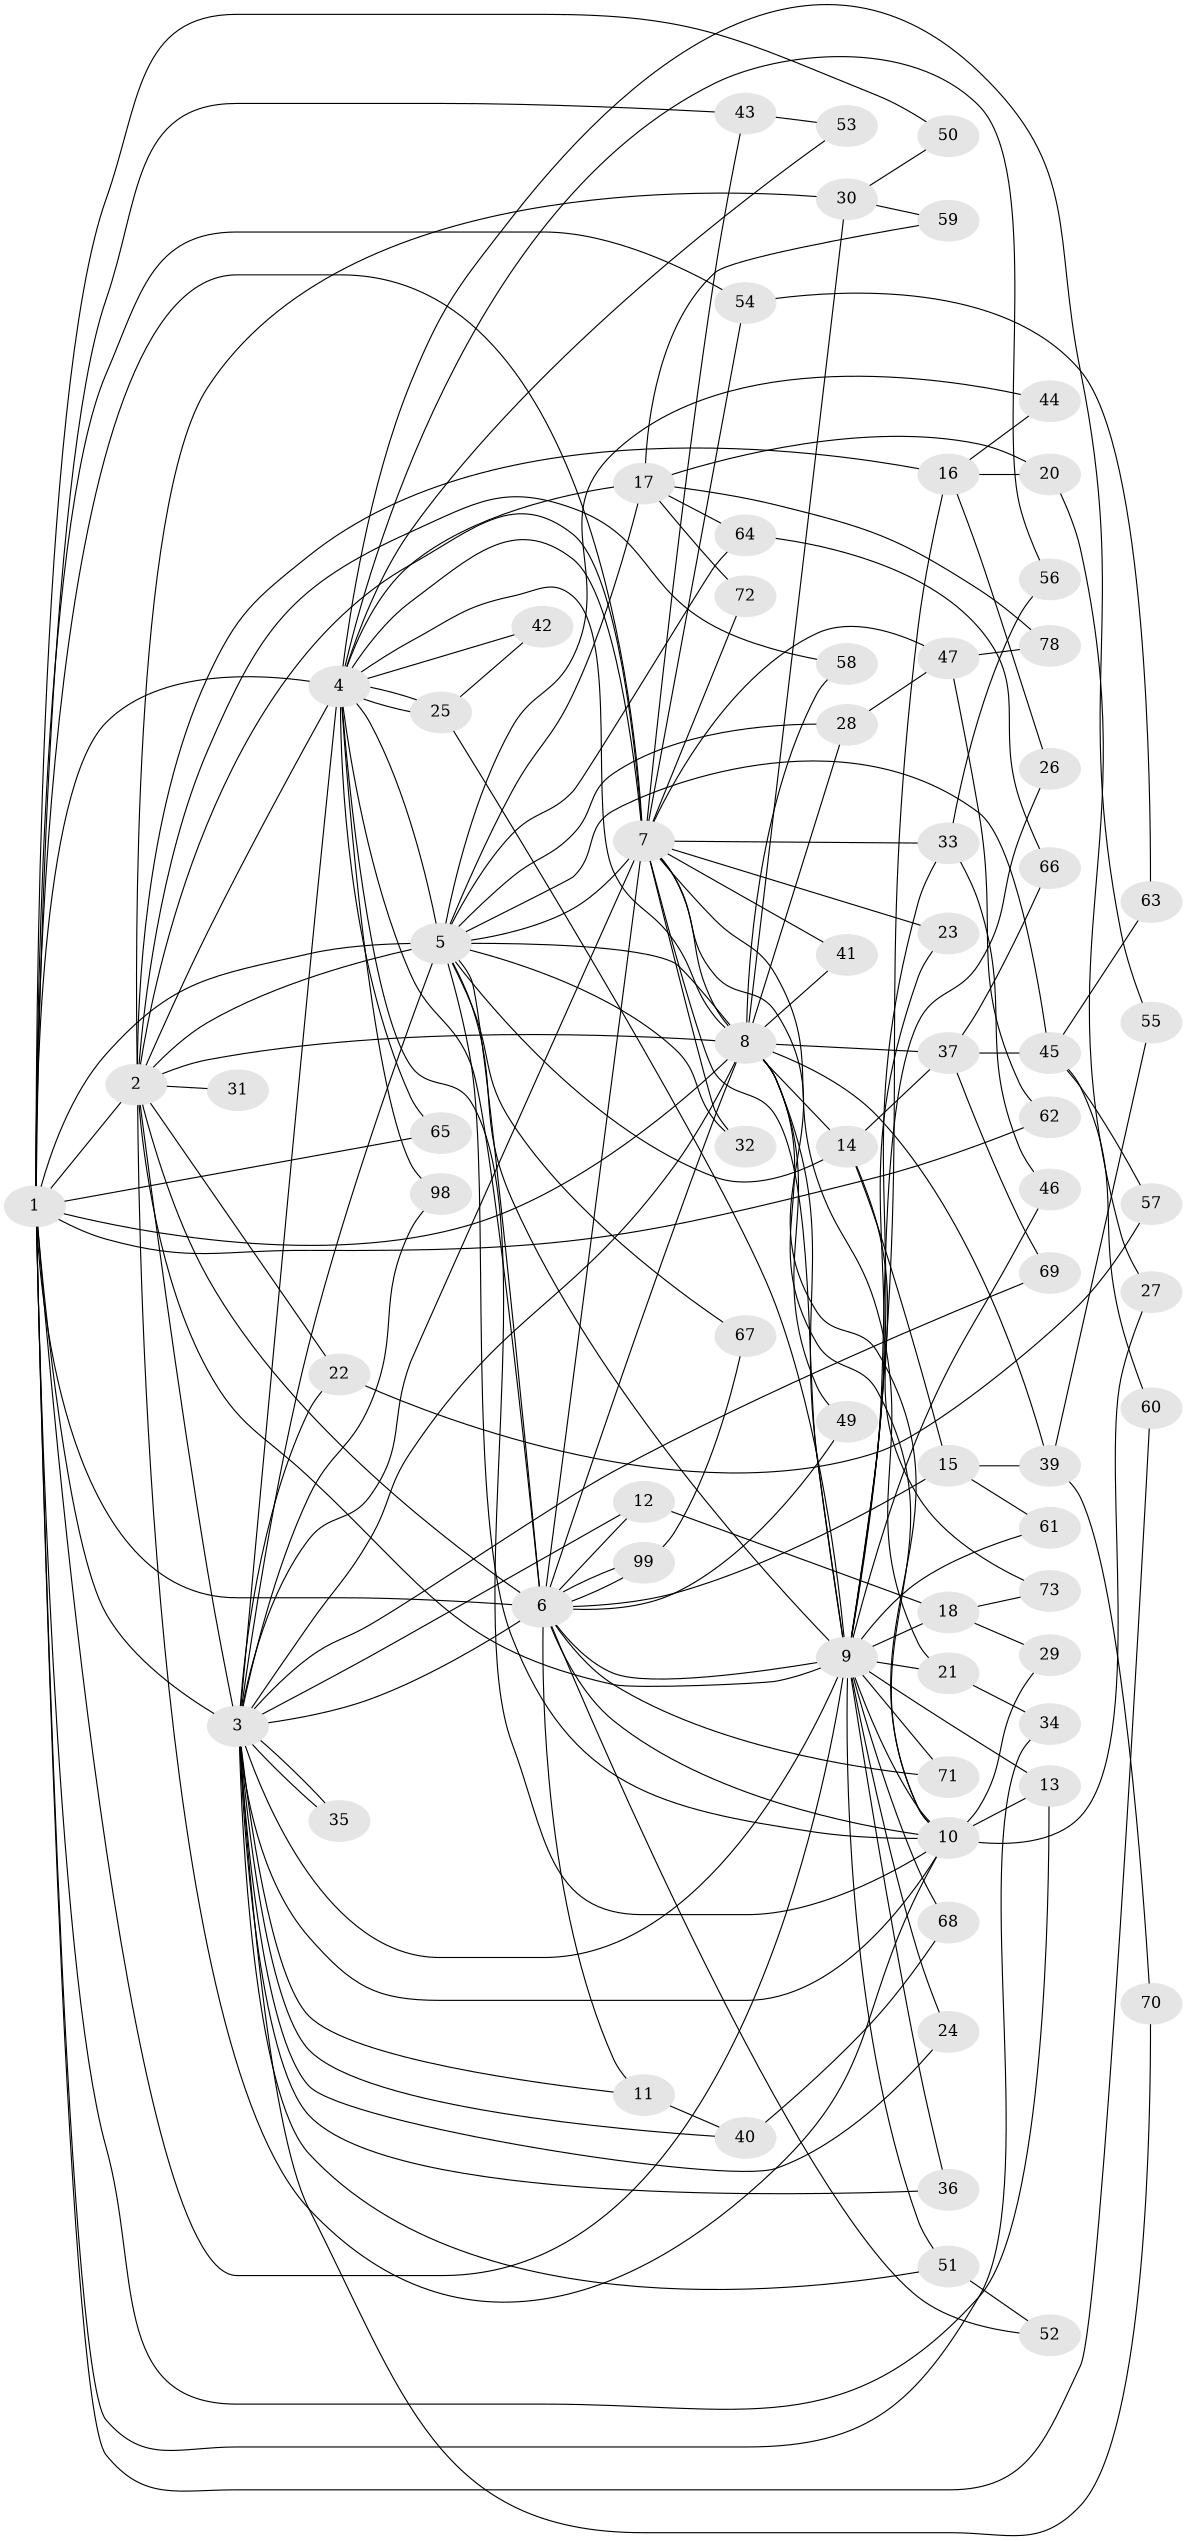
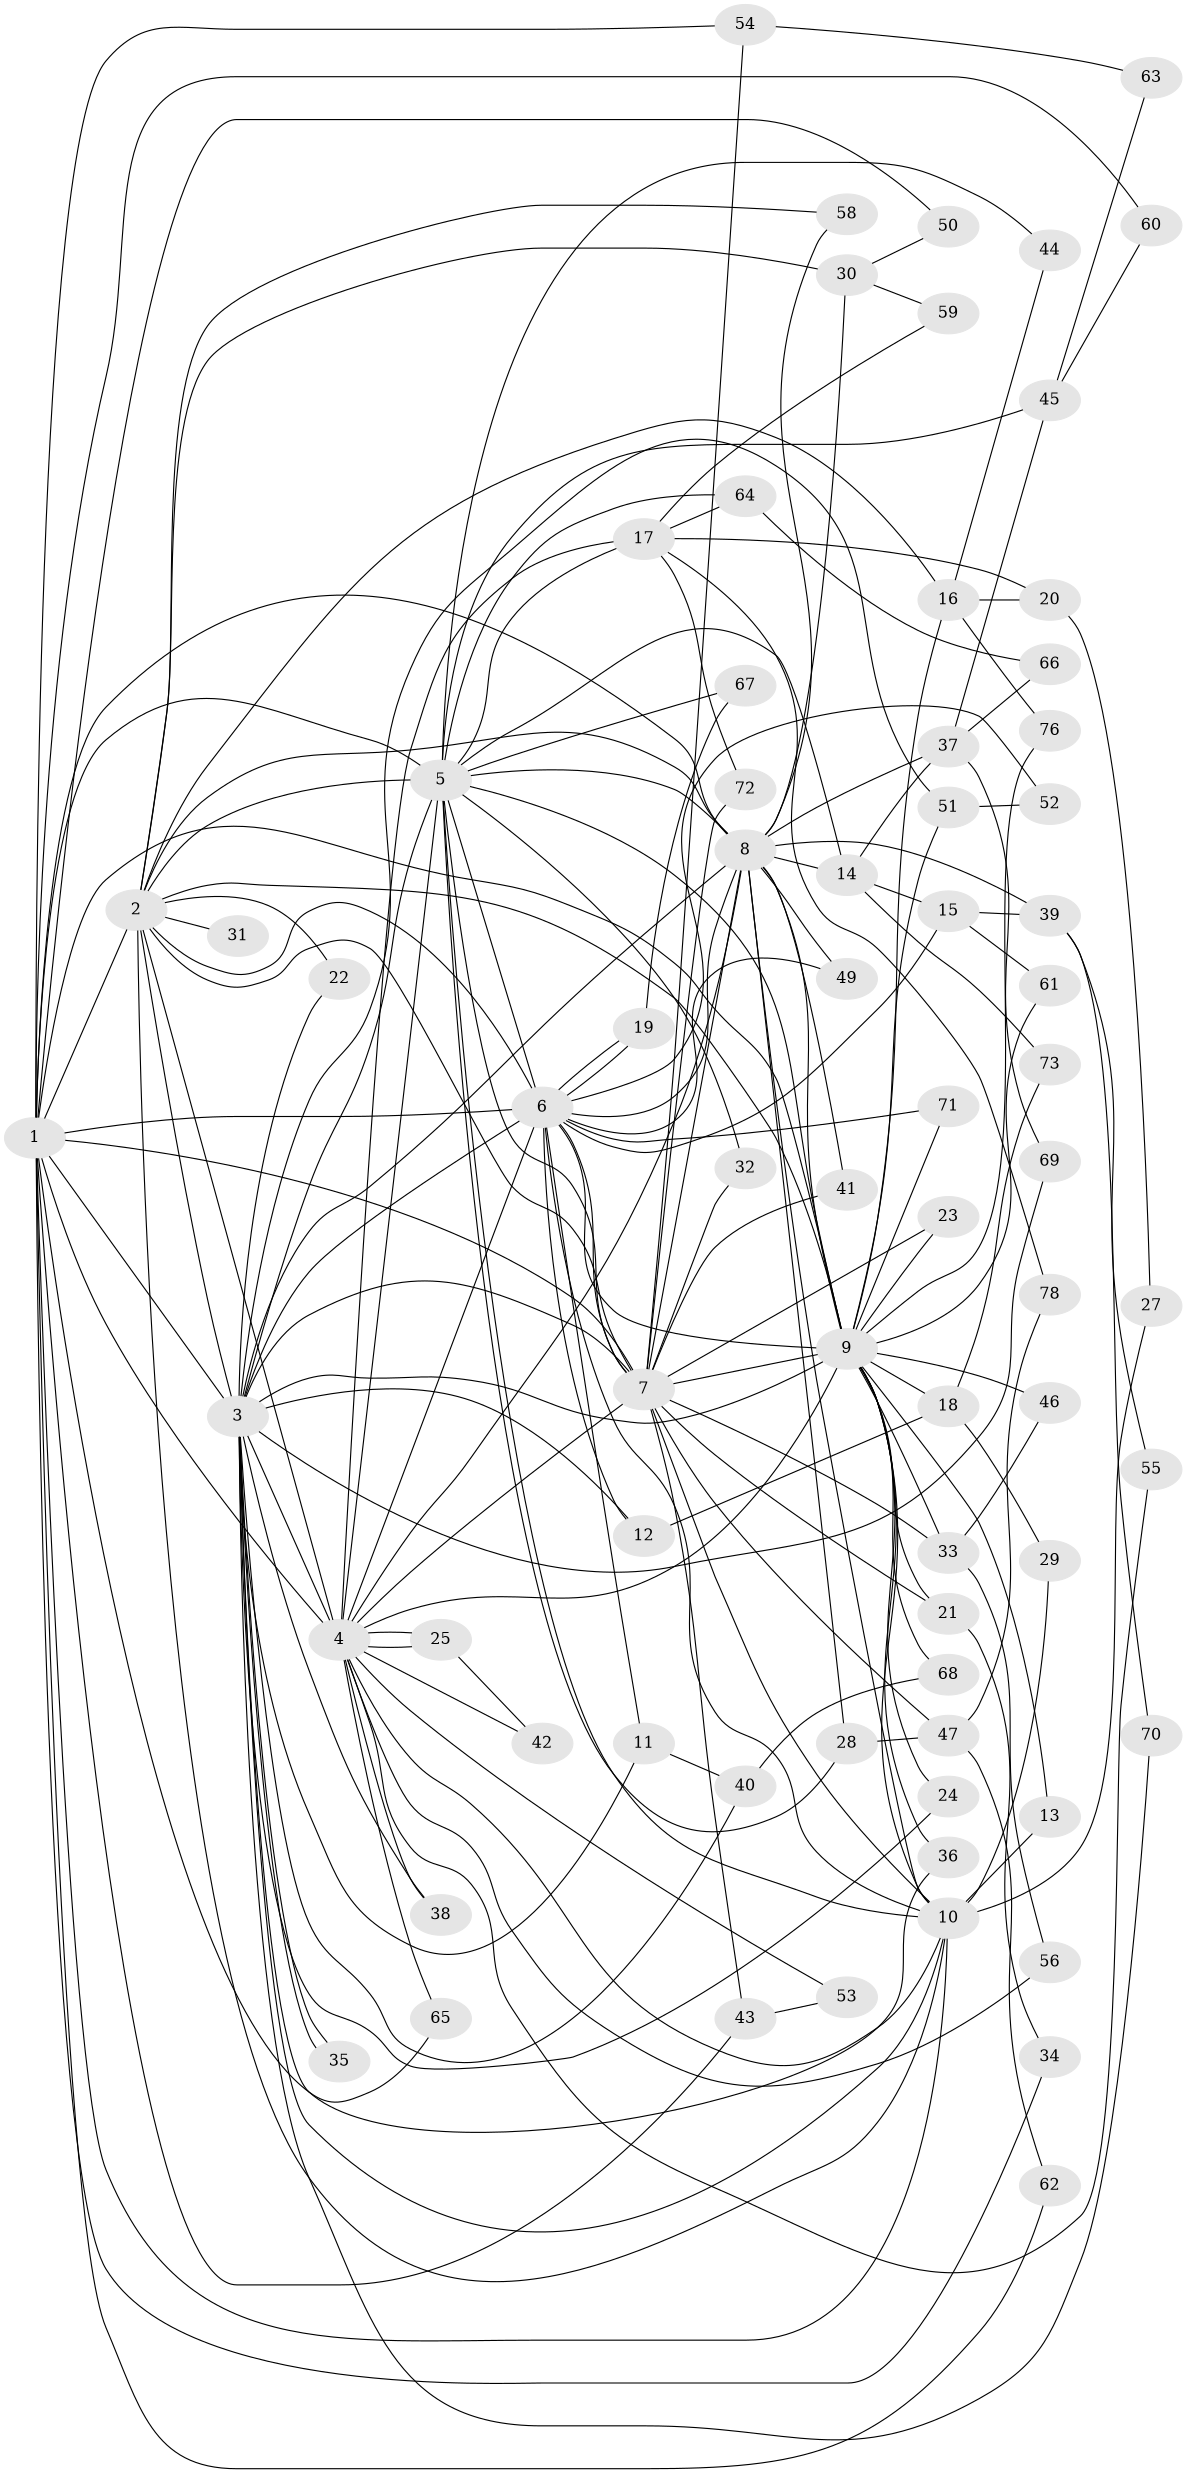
(1050, 769) -> (1050, 731)
(706, 1162) -> (647, 1580)
(441, 1194) -> (441, 1915)
(1151, 1204) -> none
(644, 1563) -> (644, 1029)
(253, 2404) -> (154, 2250)
